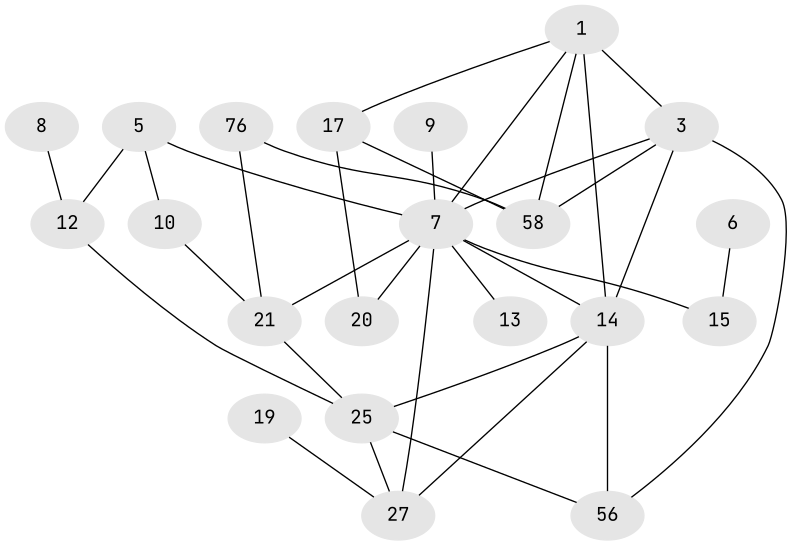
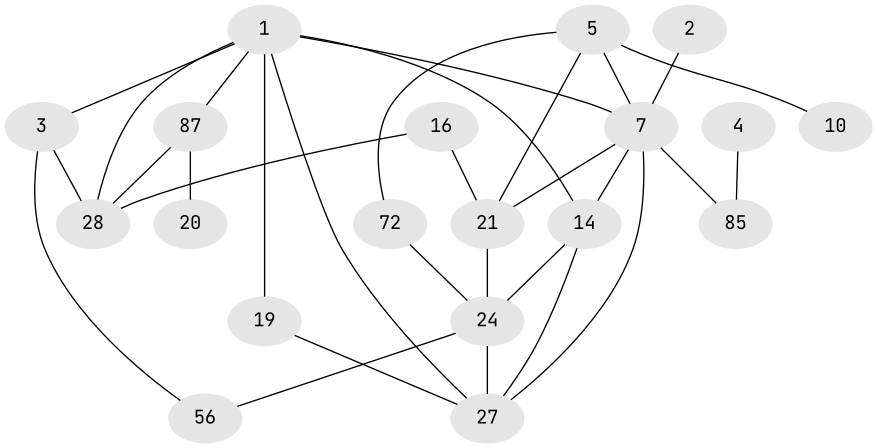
(42, 127) -> none
(236, 127) -> (441, 127)
(333, 127) -> (190, 127)
(431, 127) -> (690, 30)
(556, 172) -> none
none -> (265, 175)
(68, 224) -> (390, 224)
(533, 224) -> (93, 224)
(645, 224) -> none
(733, 224) -> (738, 127)
none -> (339, 243)
(215, 273) -> (540, 127)
(399, 273) -> none
(510, 321) -> none
(720, 321) -> (736, 224)
(362, 418) -> (487, 321)
(608, 418) -> none
